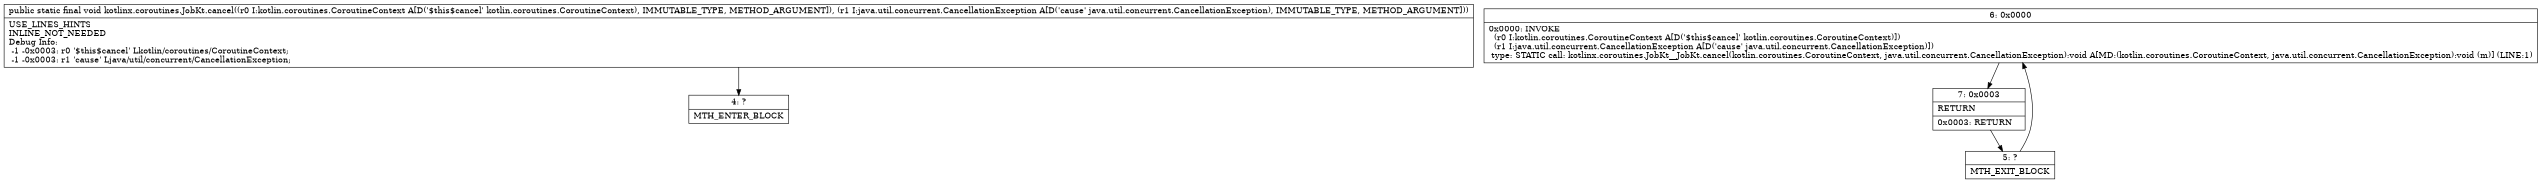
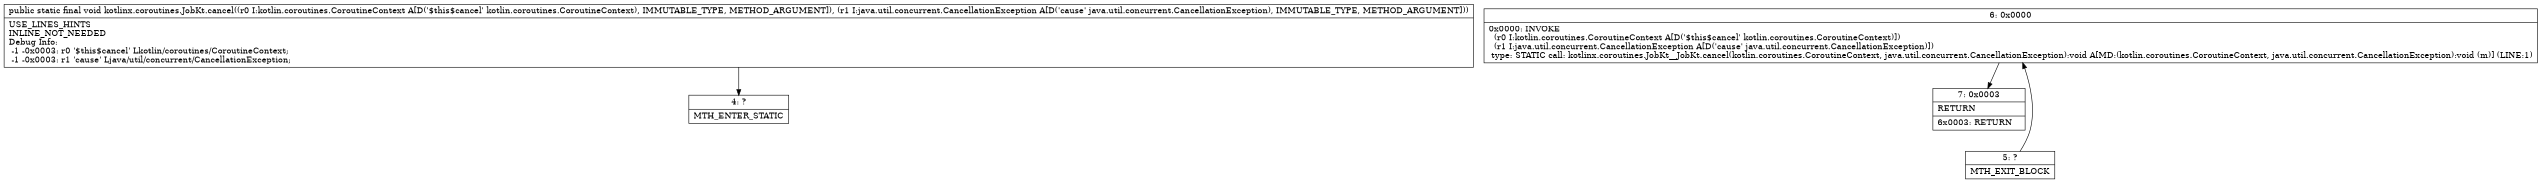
(739, 116) -> (739, 116)
(1979, 123) -> (1979, 123)
(1995, 138) -> none
